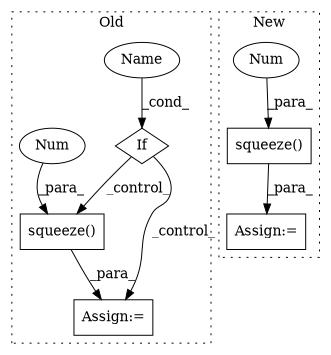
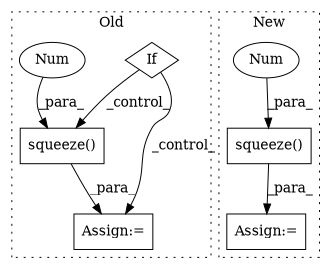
(142, 60) -> none
